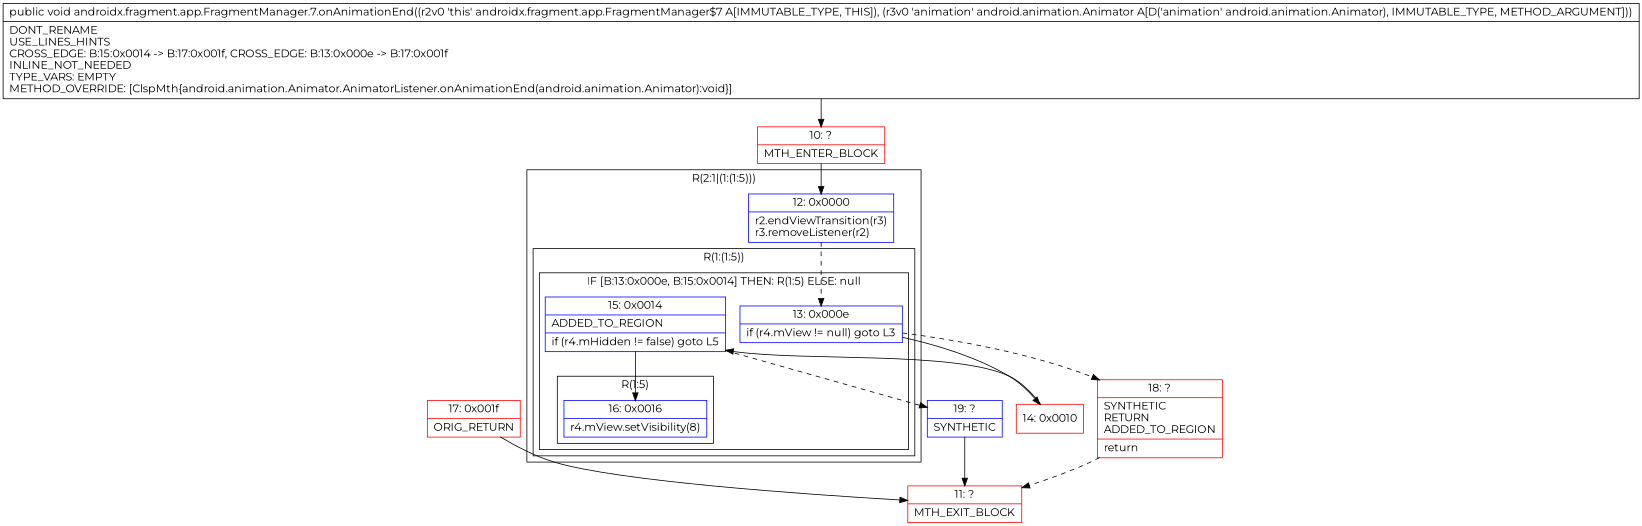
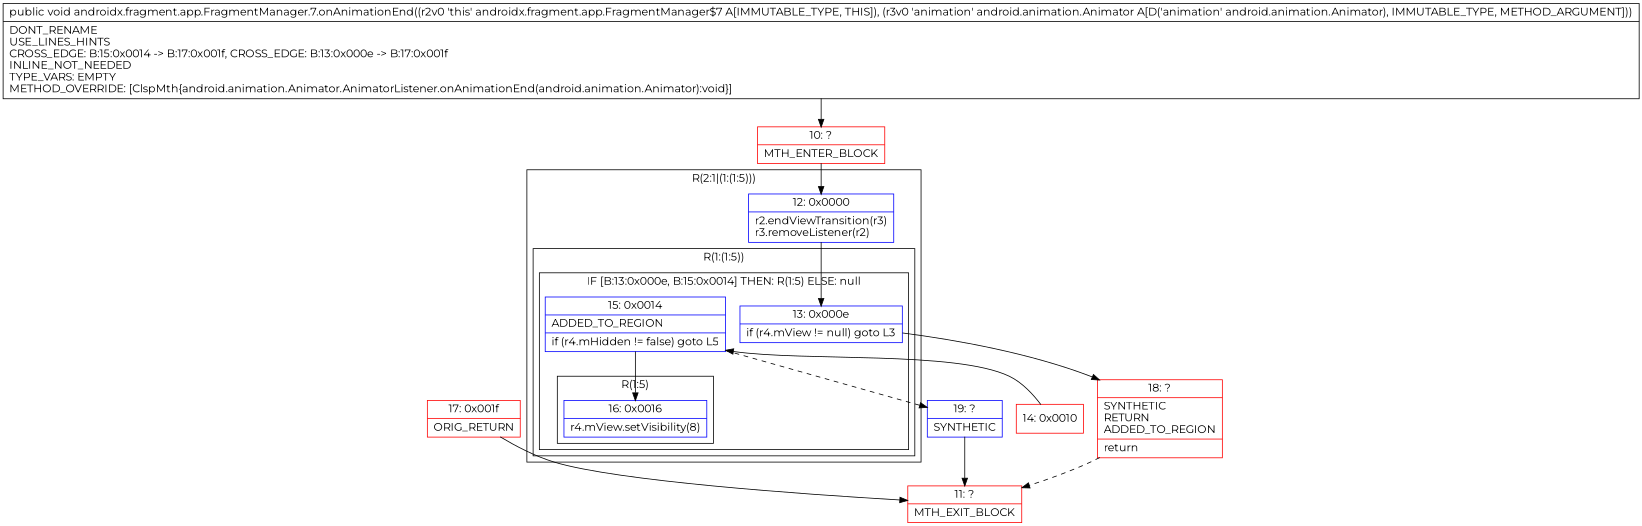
(821, 267) -> (821, 267)
(999, 350) -> (999, 350)
(973, 359) -> none
